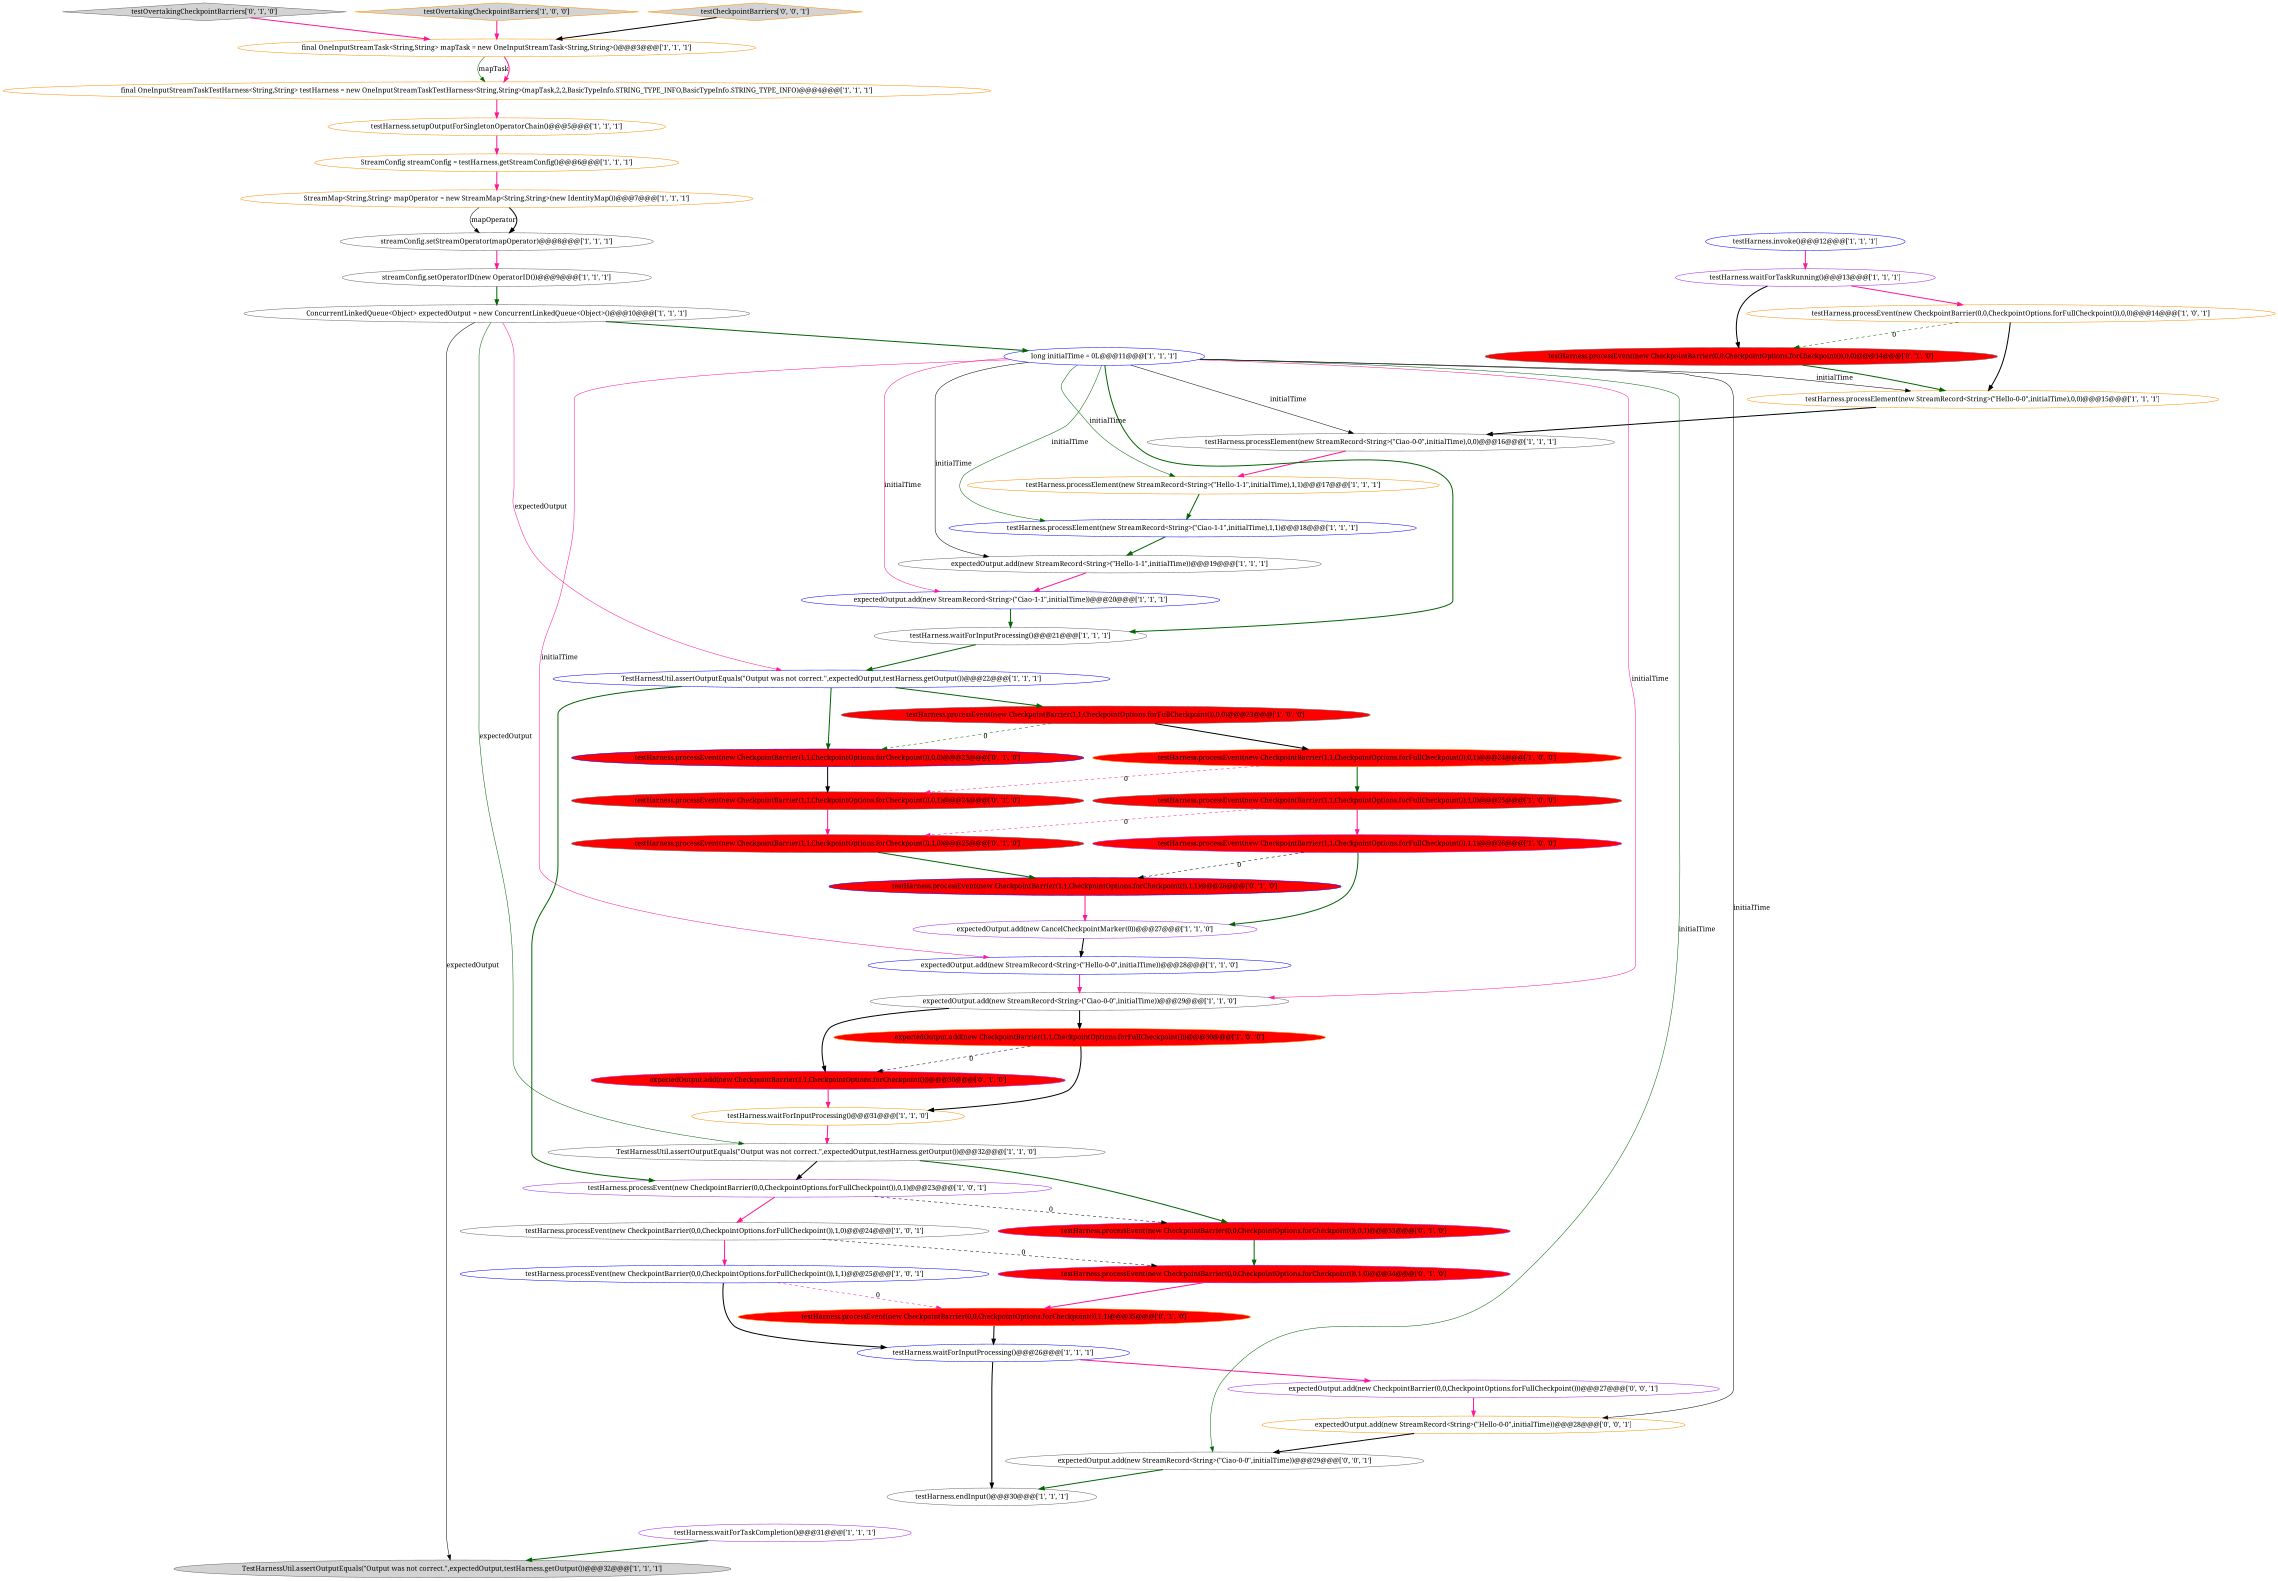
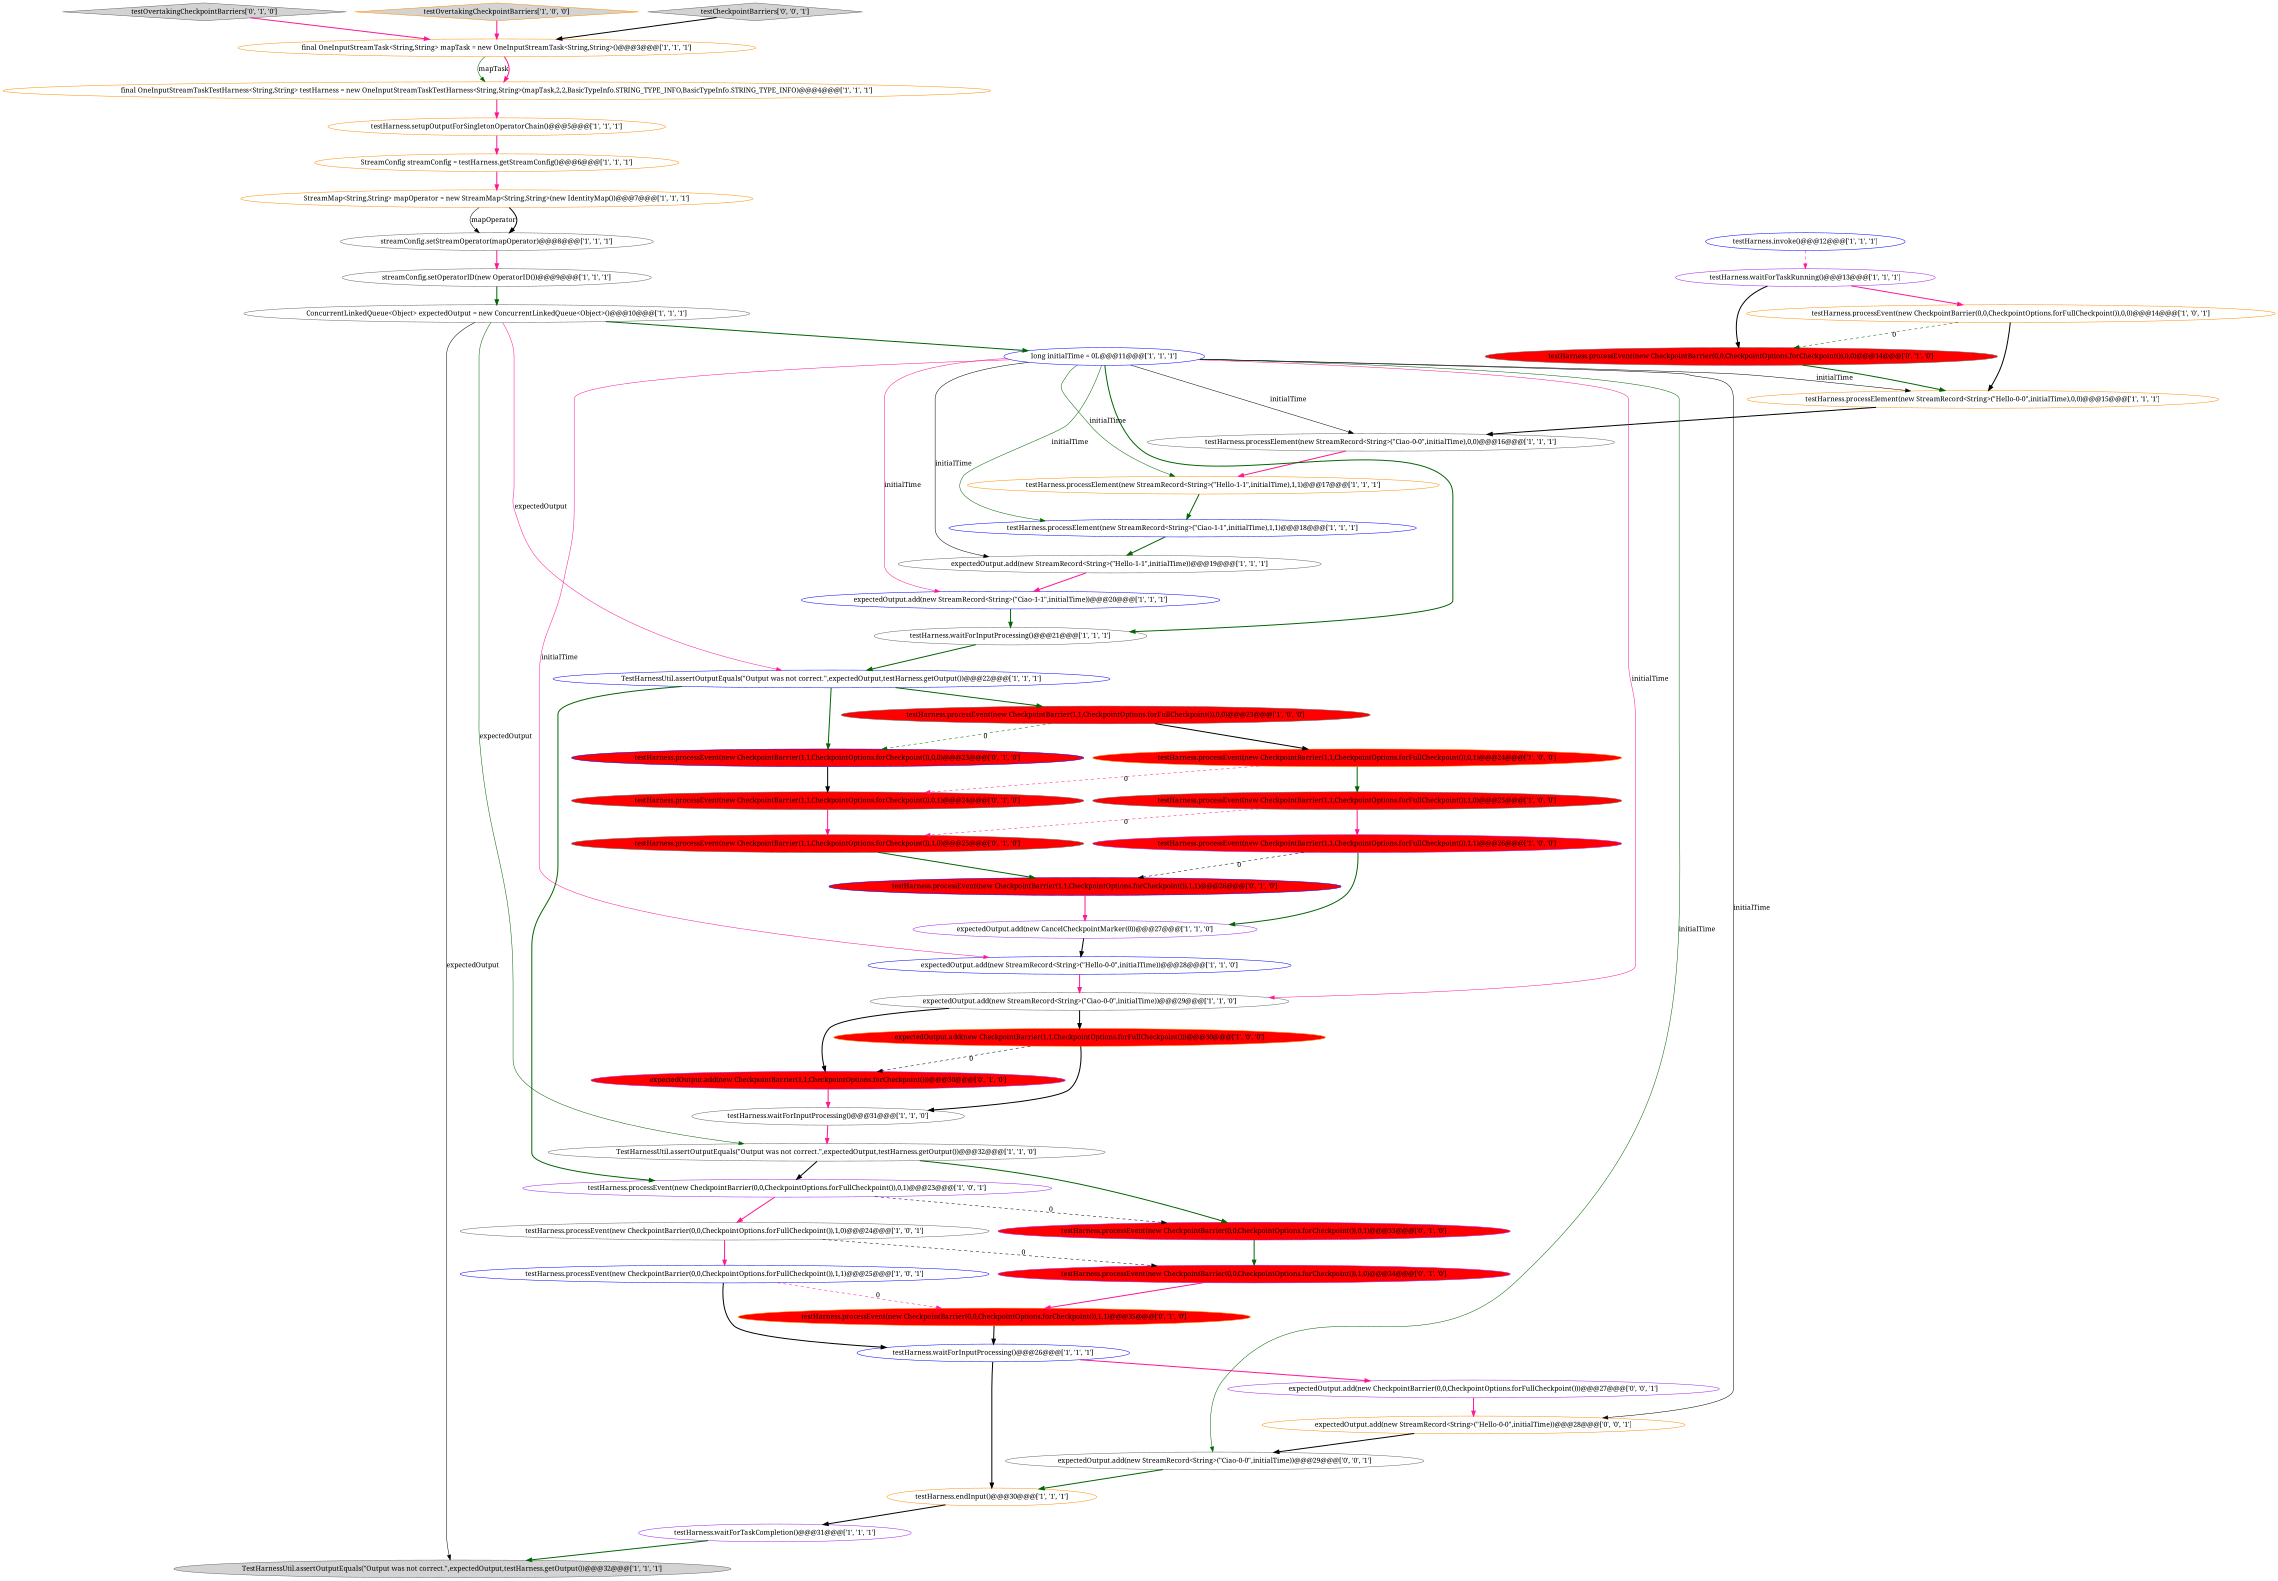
(755, 12) -> (755, 12)
(1805, 257) -> (1805, 257)
(828, 1116) -> (828, 1116)
(992, 1497) -> (992, 1497)
none -> (887, 1514)
